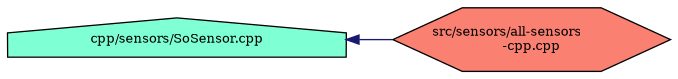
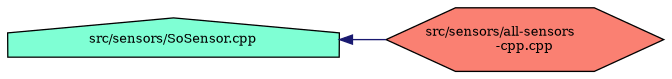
(177, 40) -> (174, 40)
